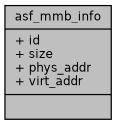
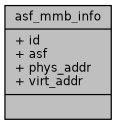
(34, 54) -> (32, 54)
